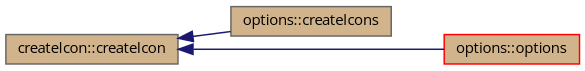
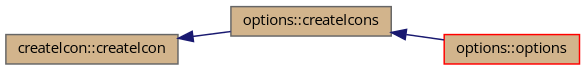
(319, 49) -> (425, 37)
